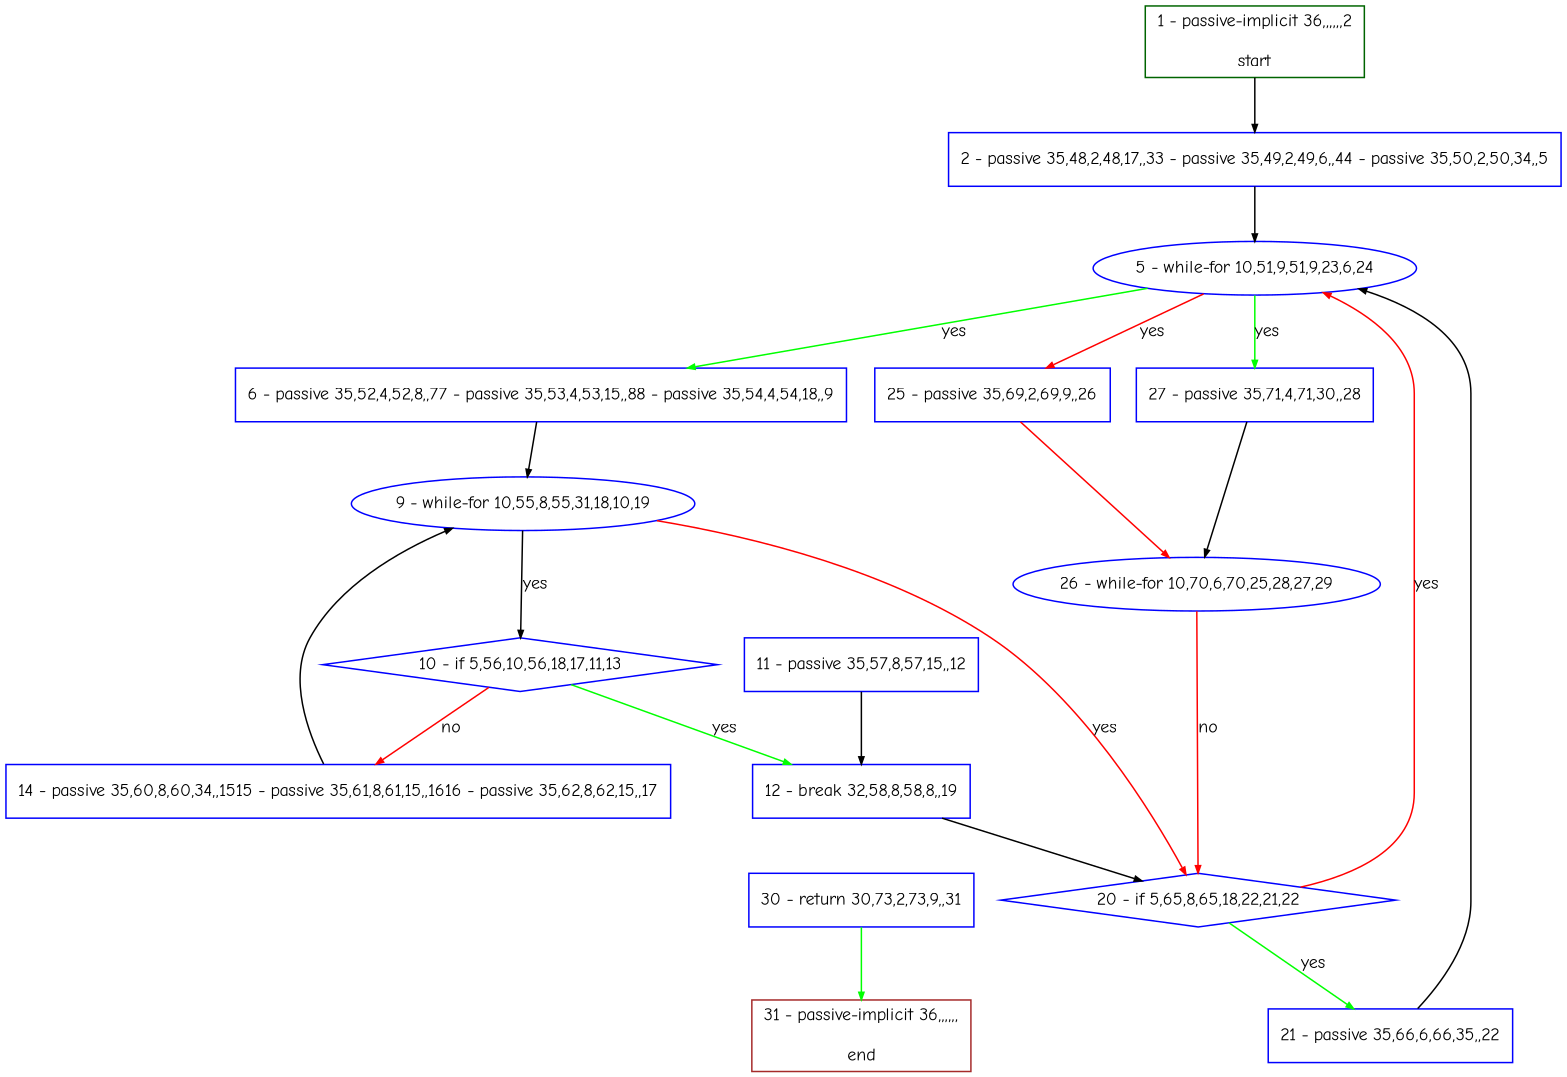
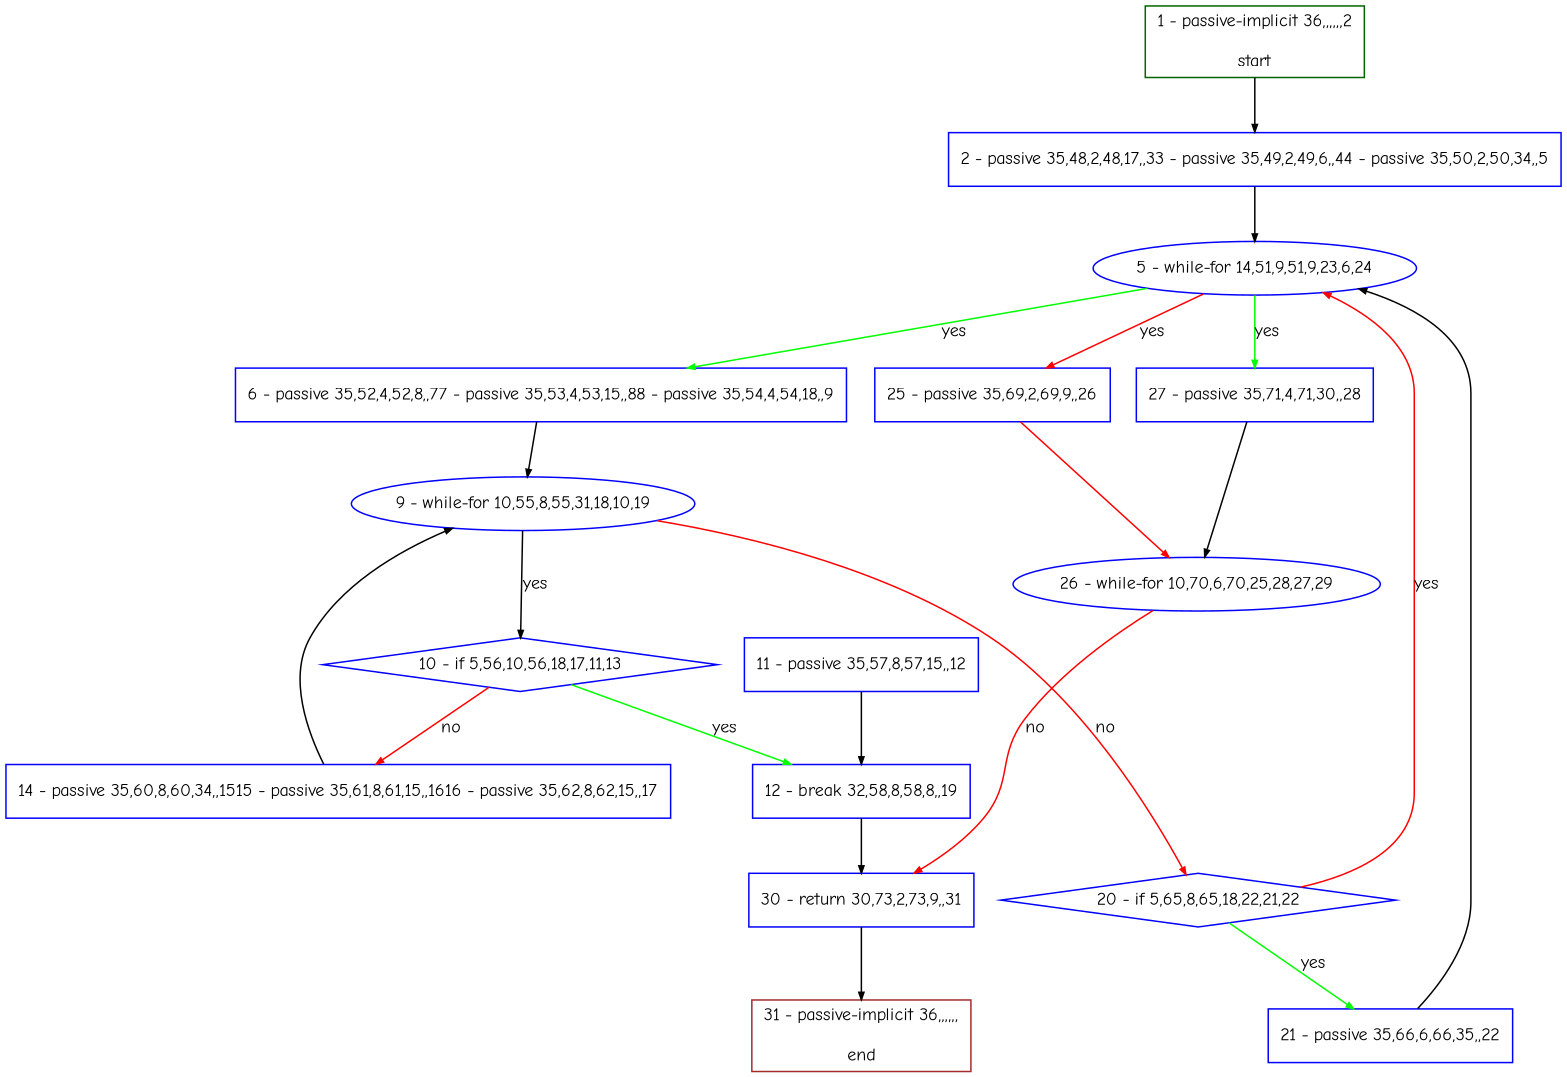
(1255, 268) -> (1255, 268)
(1105, 728) -> (1105, 728)
(1197, 738) -> (1019, 728)
(1038, 848) -> (861, 842)
(861, 960) -> (861, 960)
